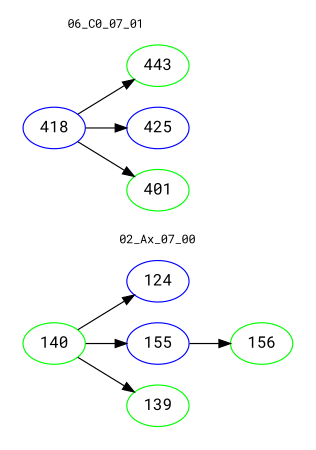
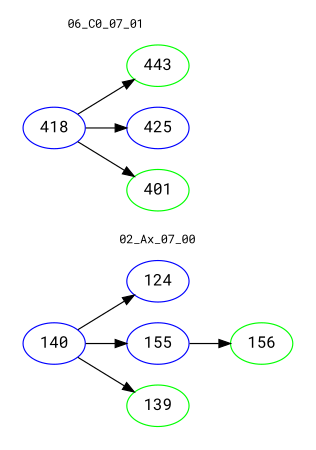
(54, 344) -> (54, 344)
